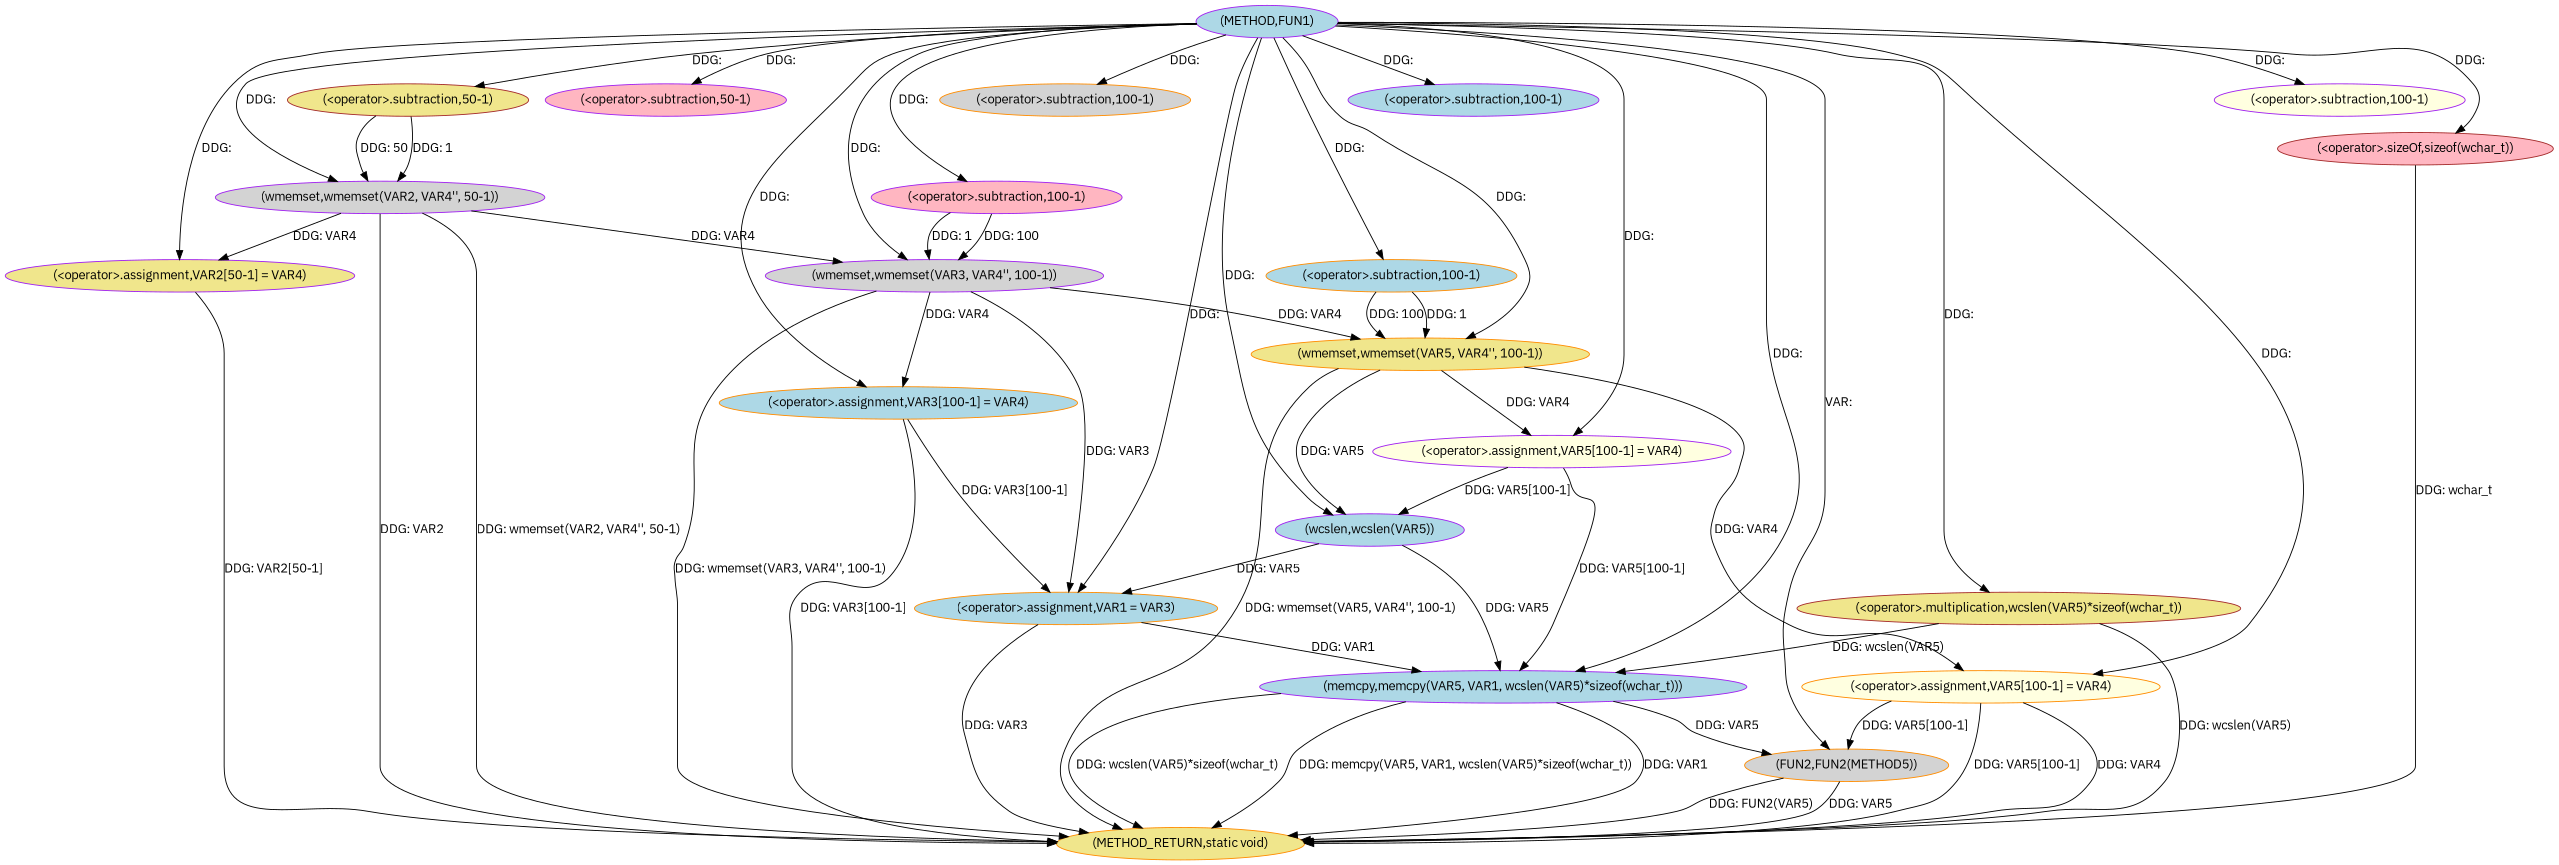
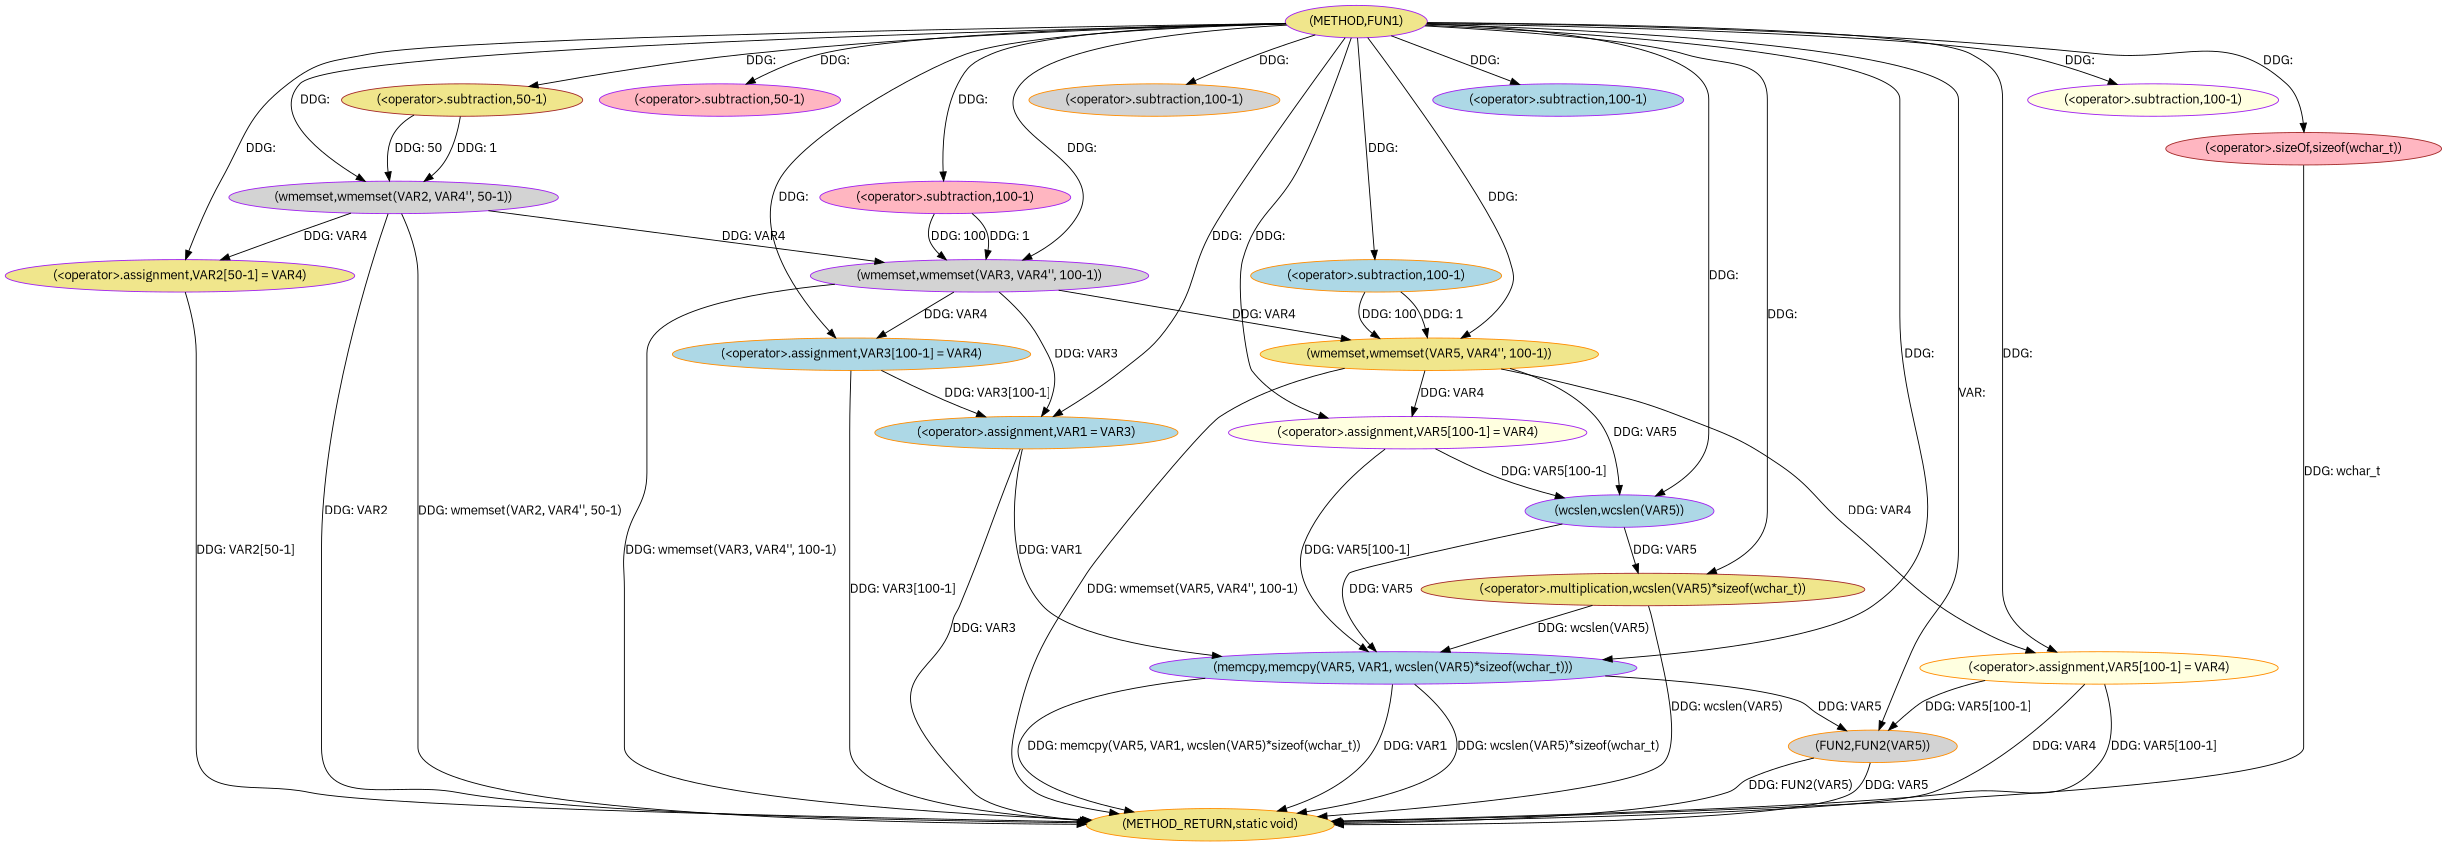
(1267, 22) -> (1356, 22)
(1225, 567) -> (1630, 546)
(1847, 765) -> (1873, 746)
